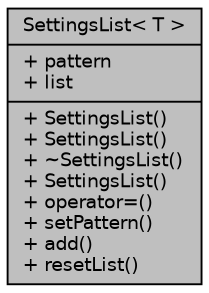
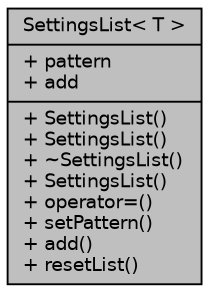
(48, 83) -> (51, 83)
